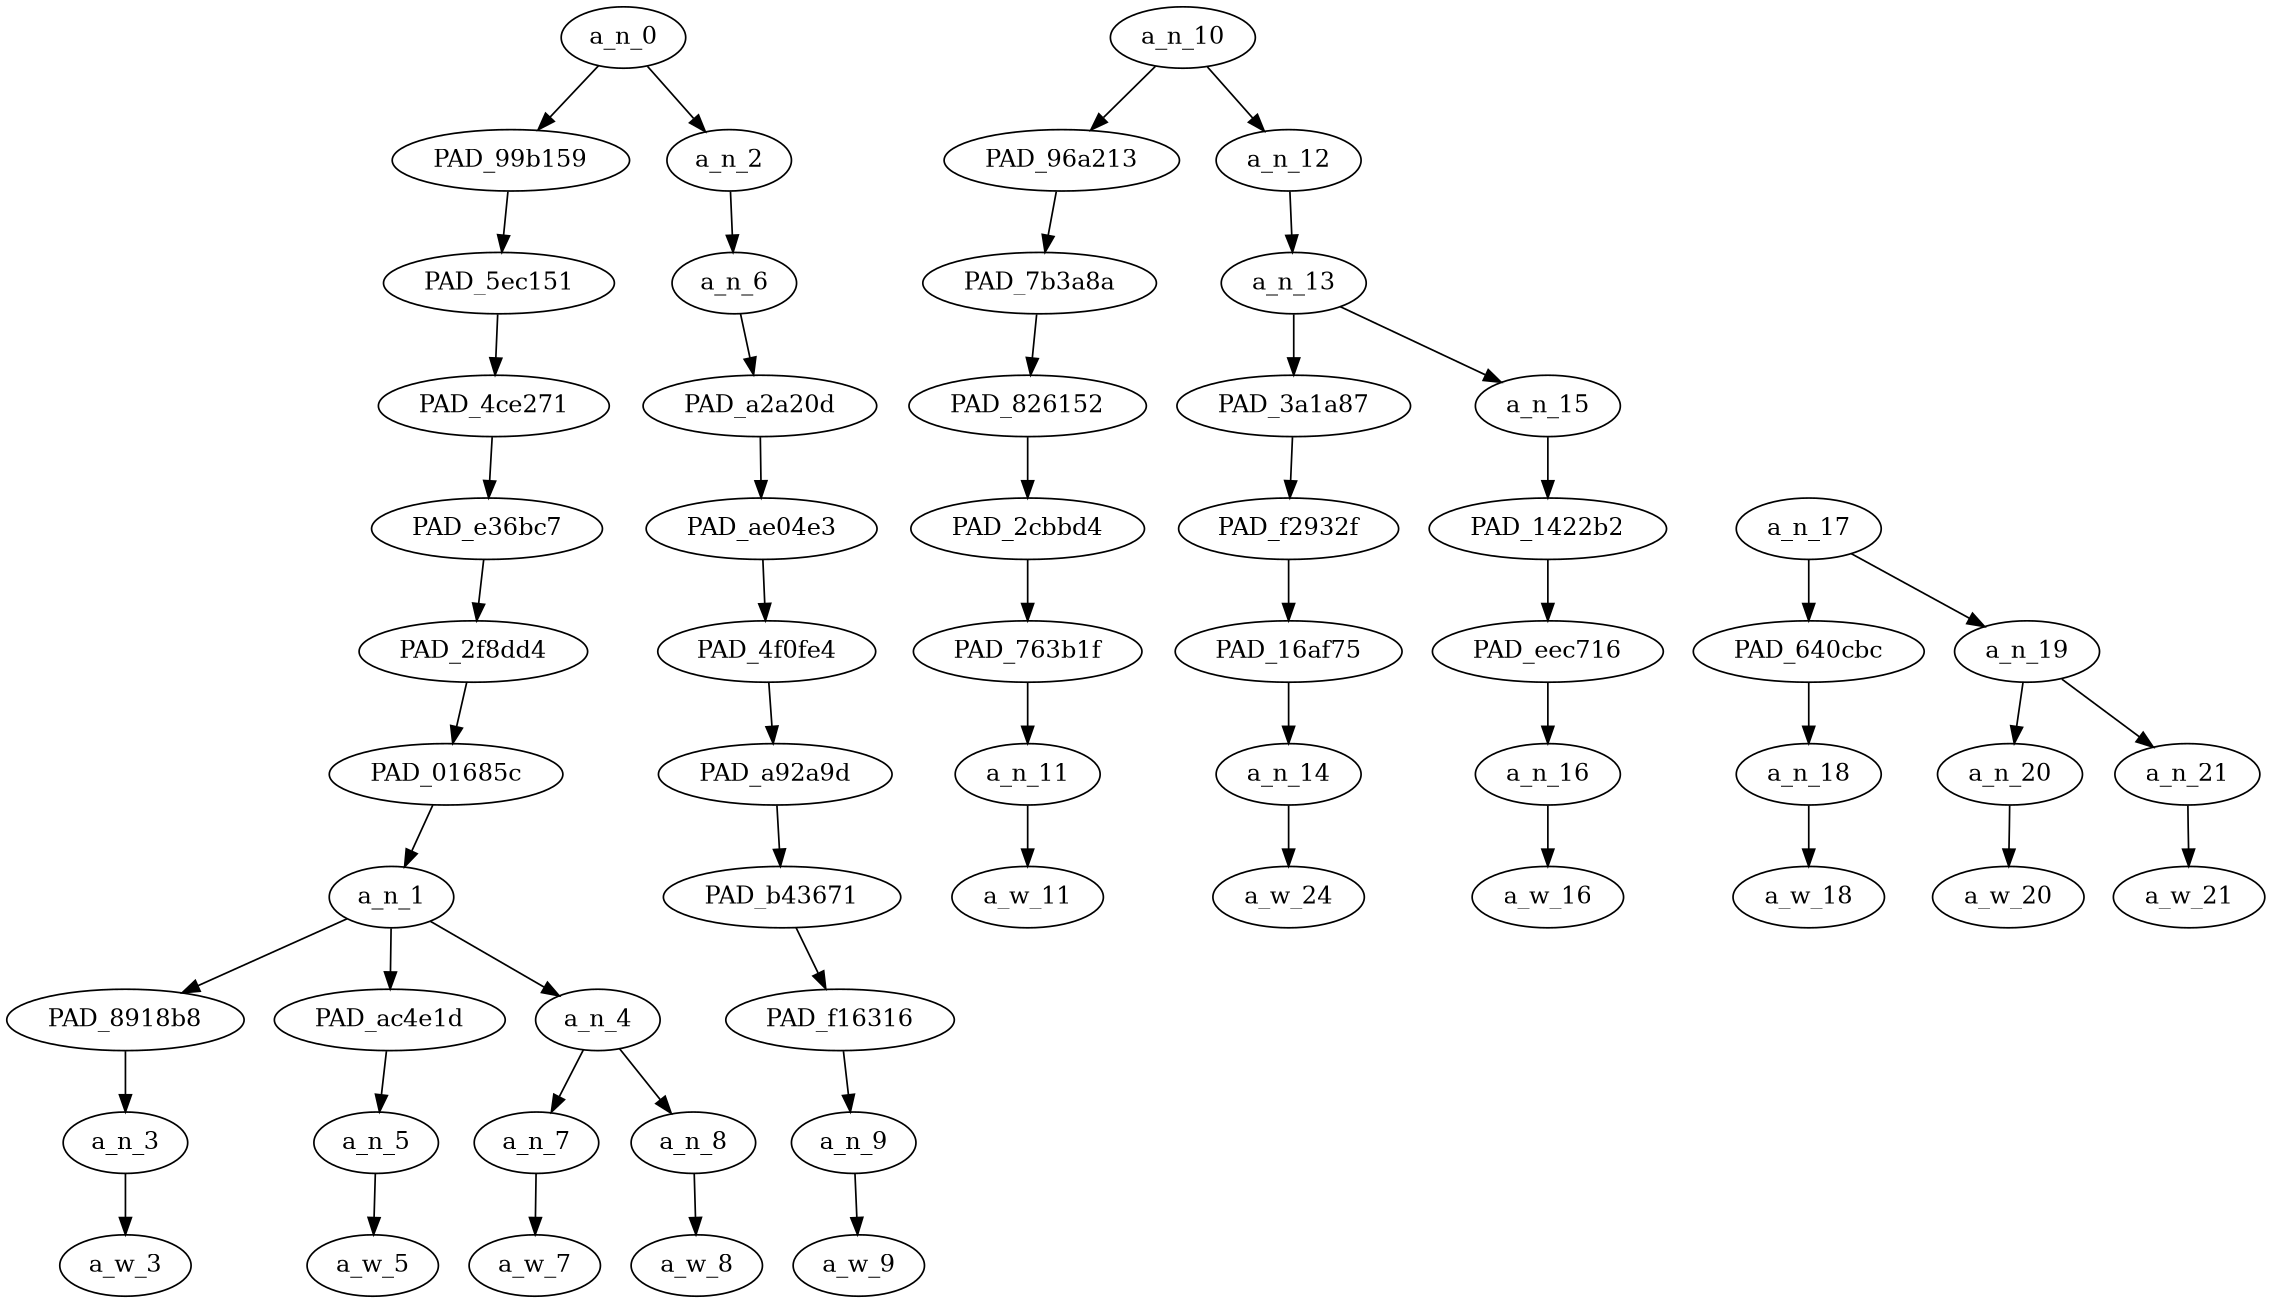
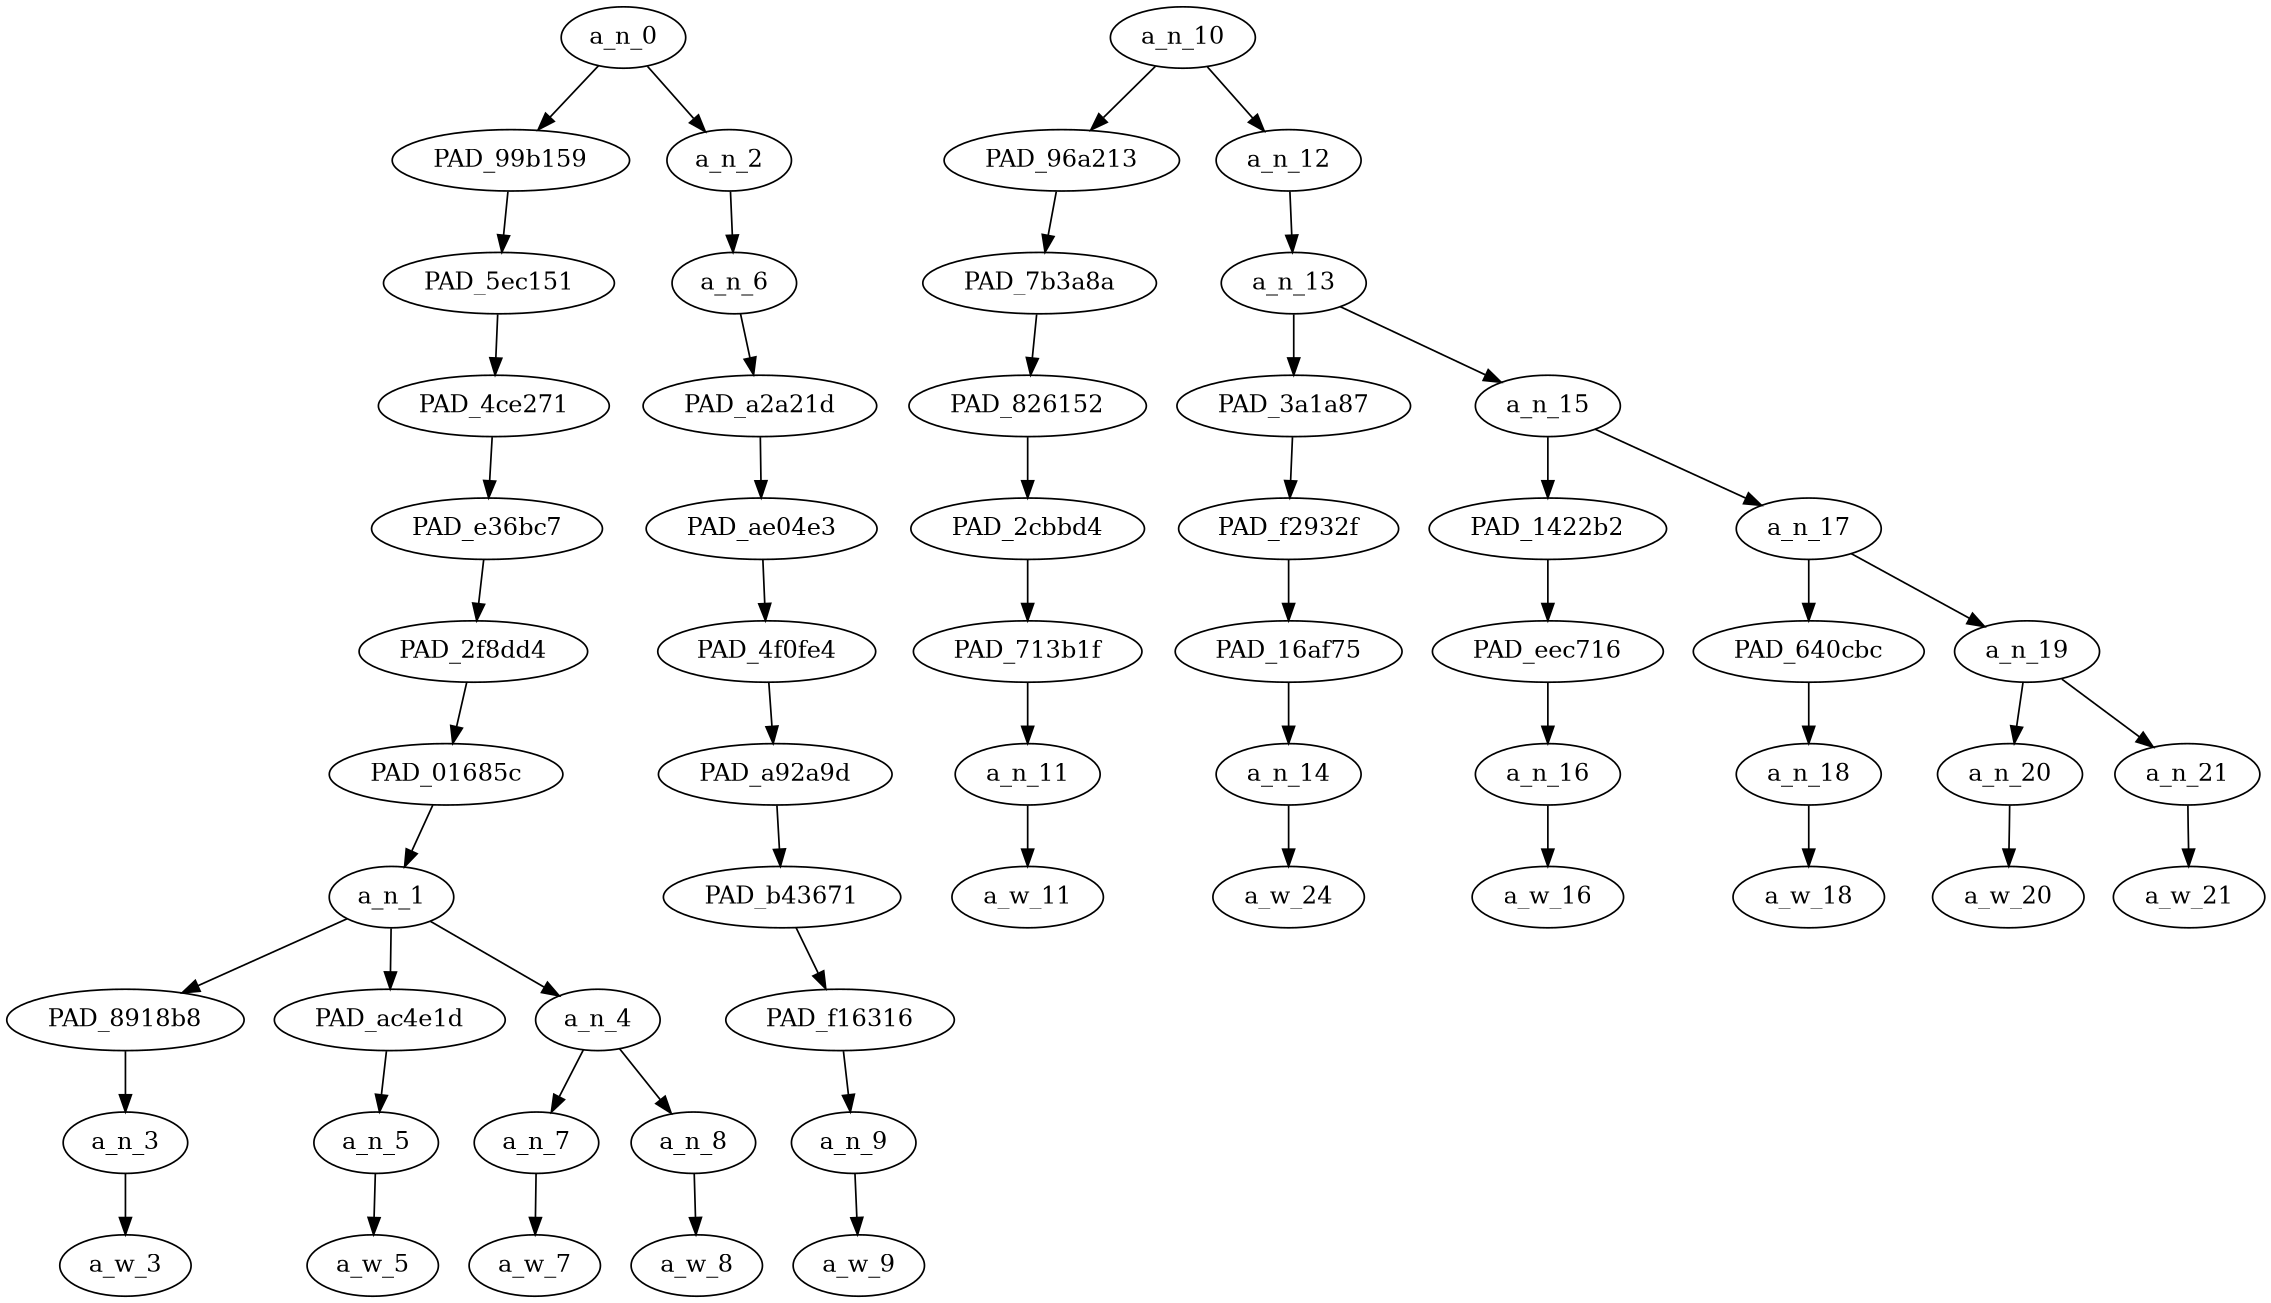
(760, 406) -> (760, 406)
none -> (1670, 464)
(1028, 652) -> (1028, 652)
